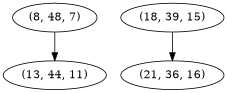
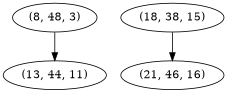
(55, 18) -> (55, 18)
(172, 18) -> (172, 18)
(172, 75) -> (172, 75)
